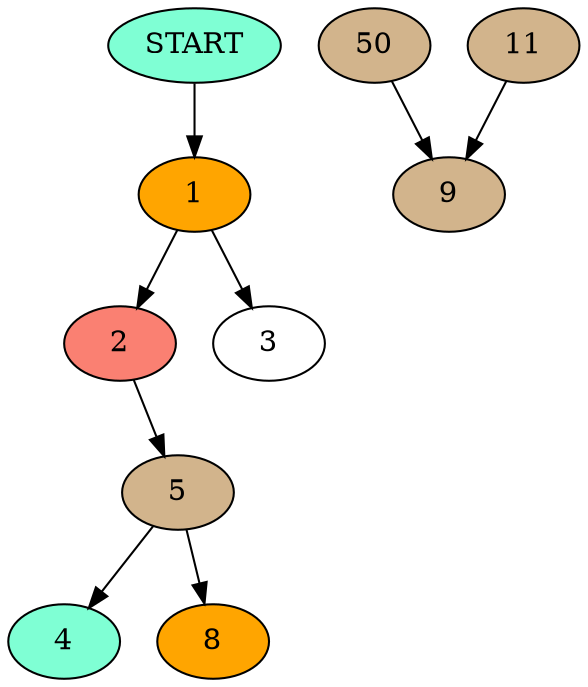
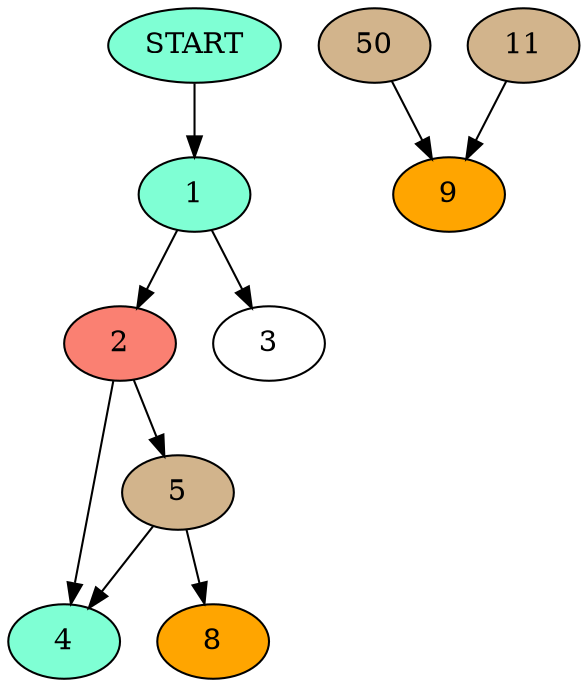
(195, 195) -> (195, 195)
(449, 195) -> (449, 195)
none -> (94, 482)
